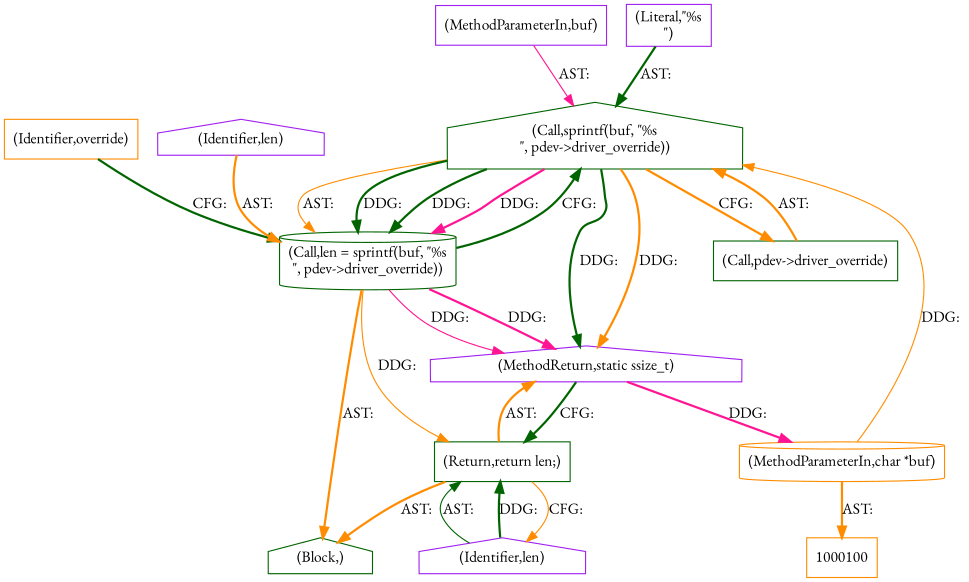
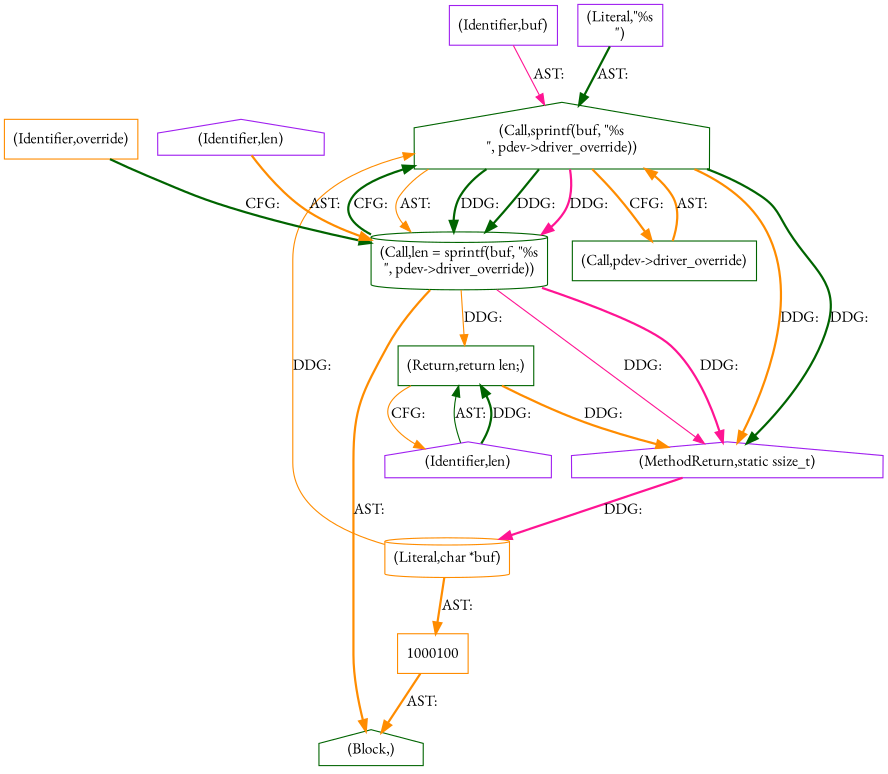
(521, 25) -> (503, 25)
(556, 409) -> none
(523, 414) -> (605, 414)
(842, 462) -> (447, 558)
(395, 505) -> (404, 698)
